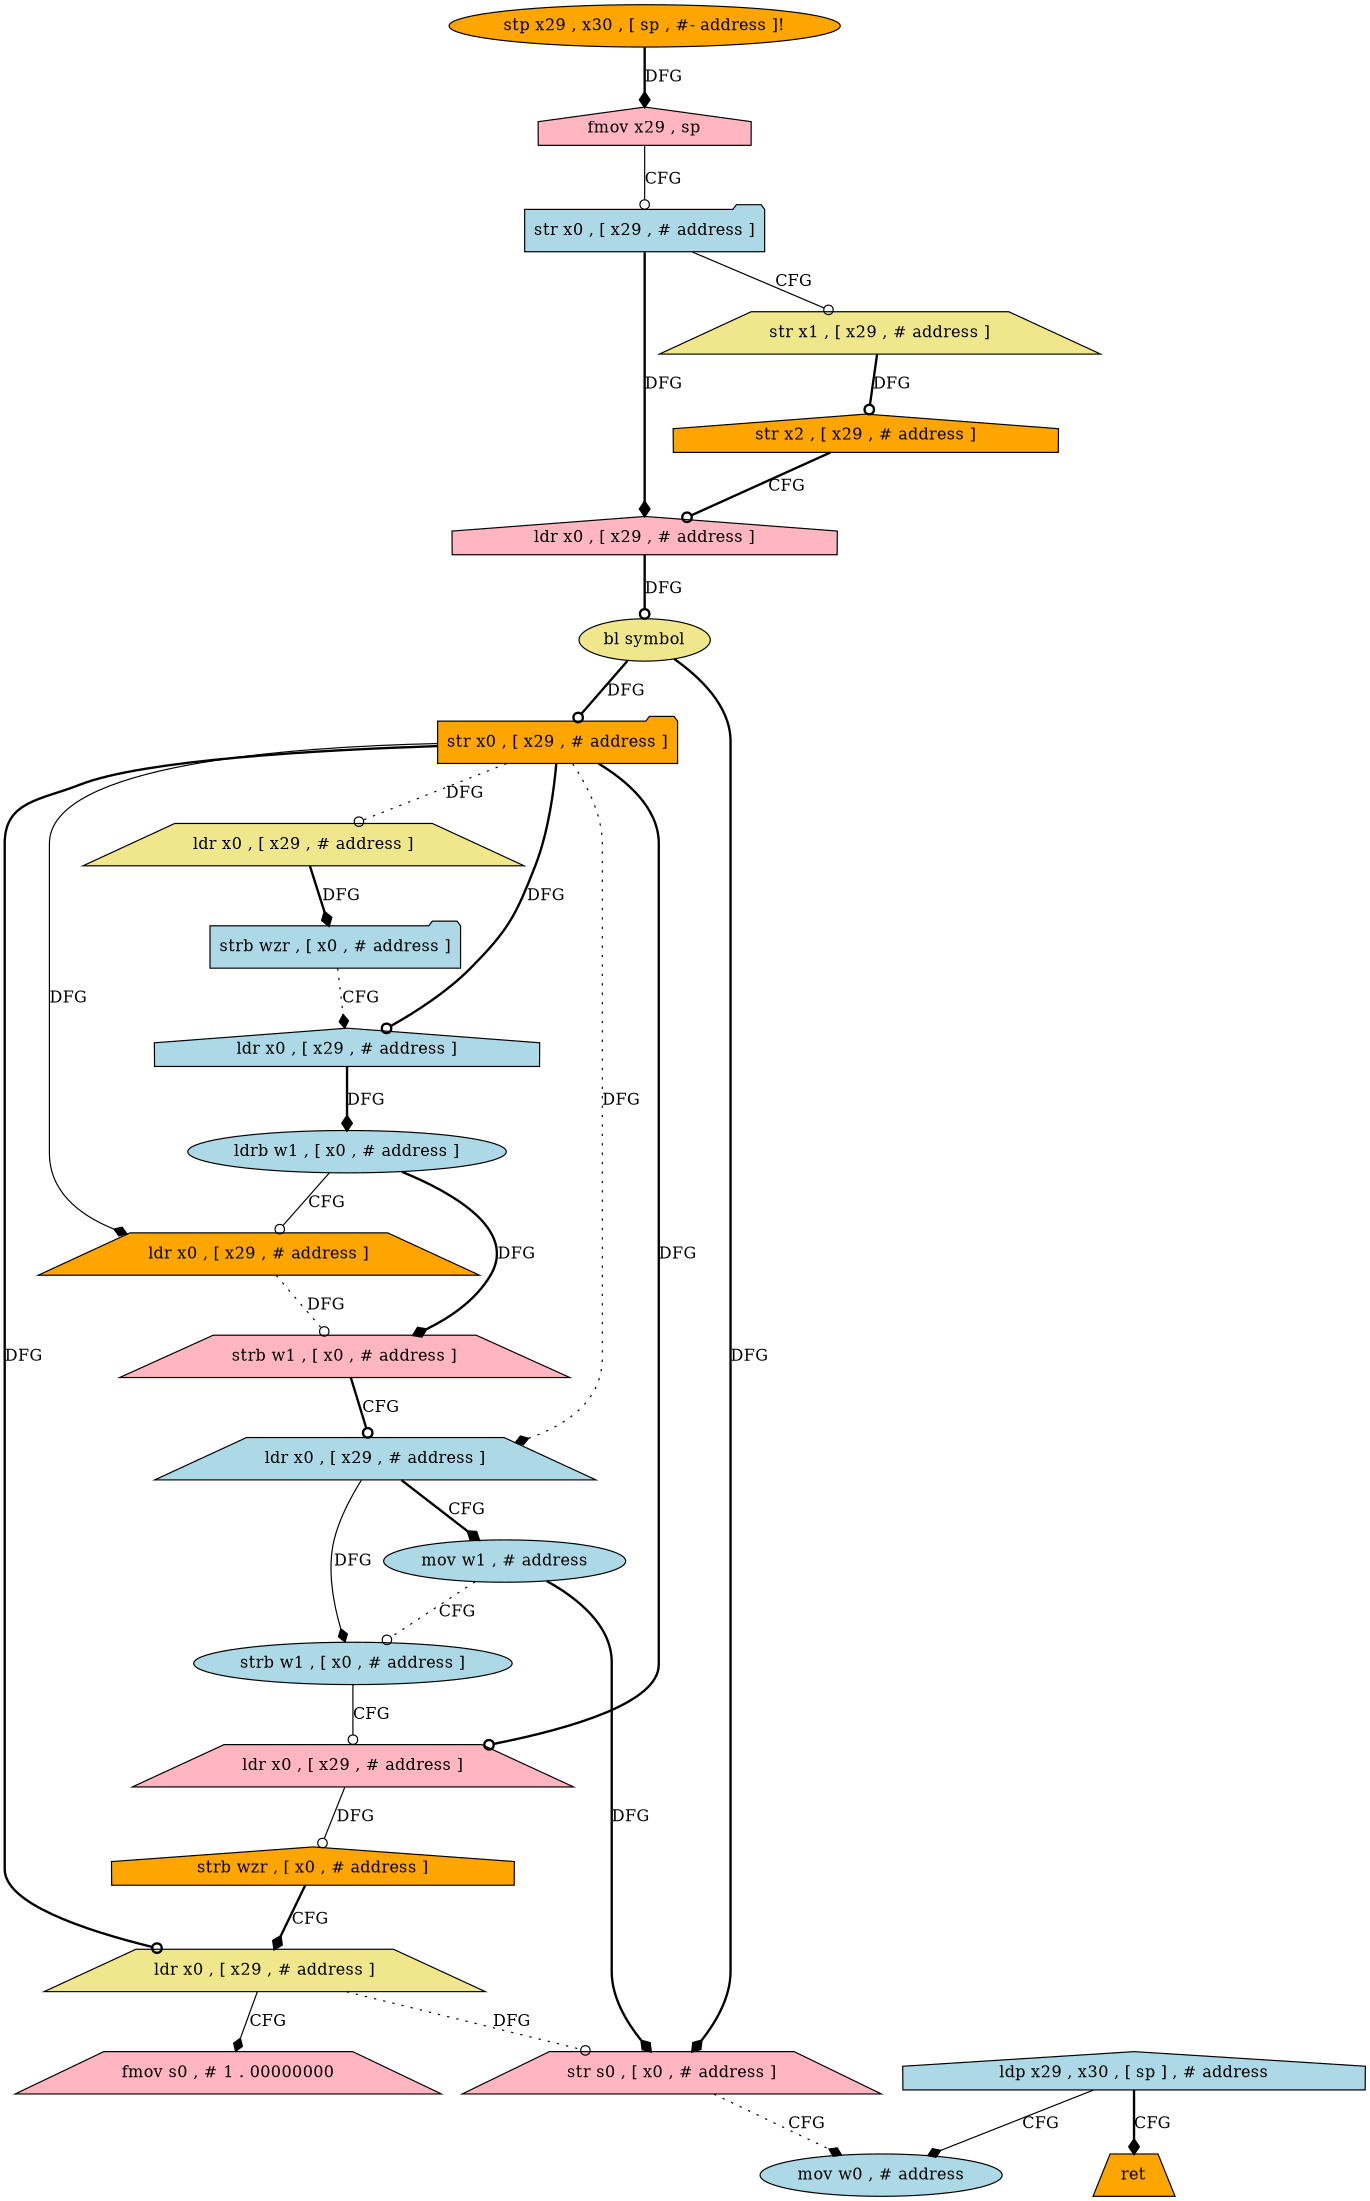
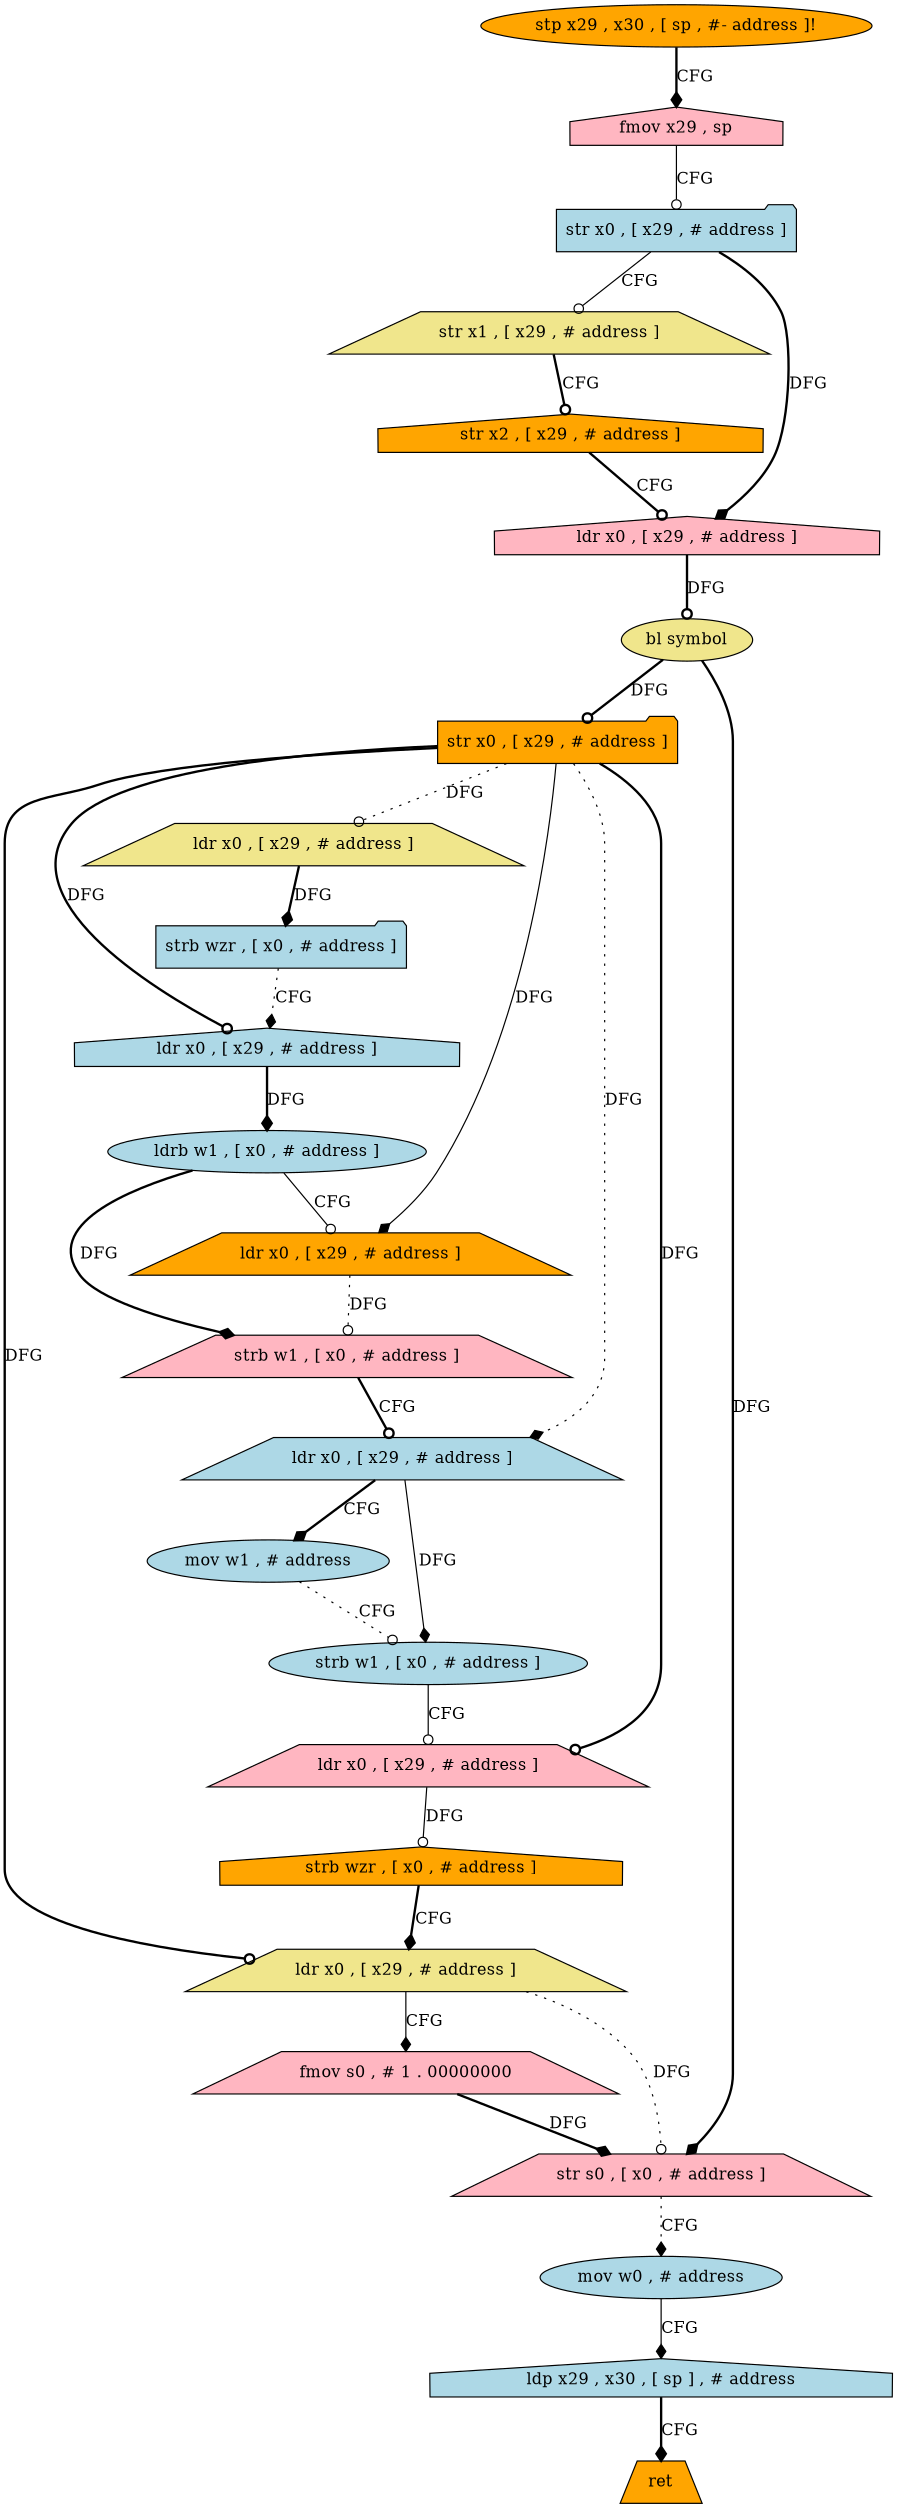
(664, 77) -> (695, 77)
(892, 384) -> (581, 384)
(612, 1800) -> (527, 2121)
(1017, 2120) -> (661, 2322)
